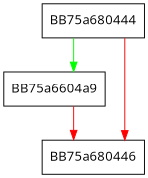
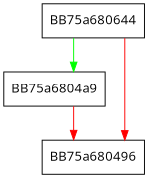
(93, 21) -> (93, 21)
(54, 89) -> (54, 89)
(93, 157) -> (93, 157)
